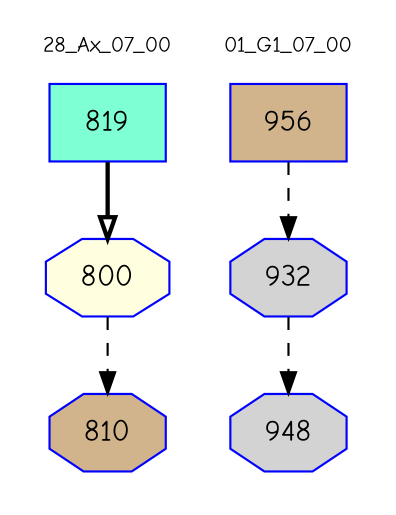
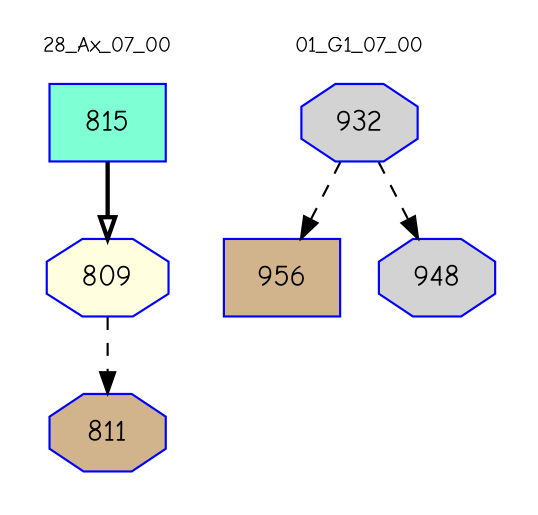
(108, 123) -> (108, 123)
(288, 190) -> (326, 191)
(108, 278) -> (108, 278)
(108, 433) -> (108, 433)
